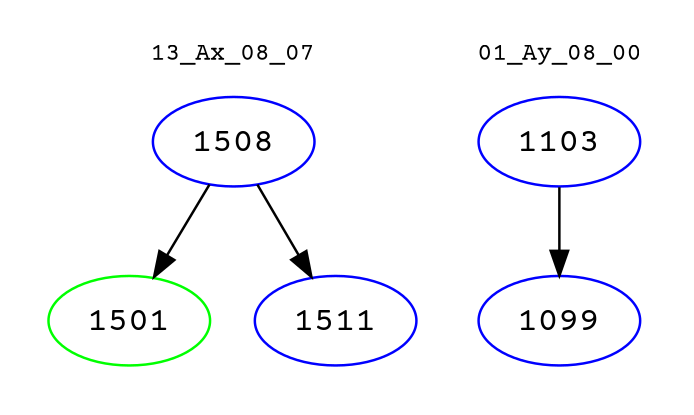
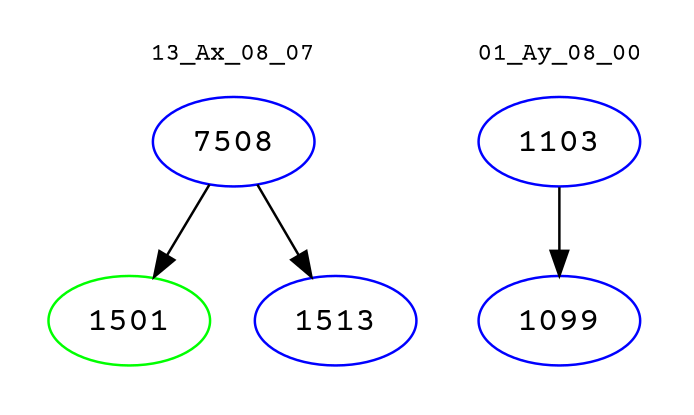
(234, 142) -> (234, 142)
(336, 321) -> (336, 321)
